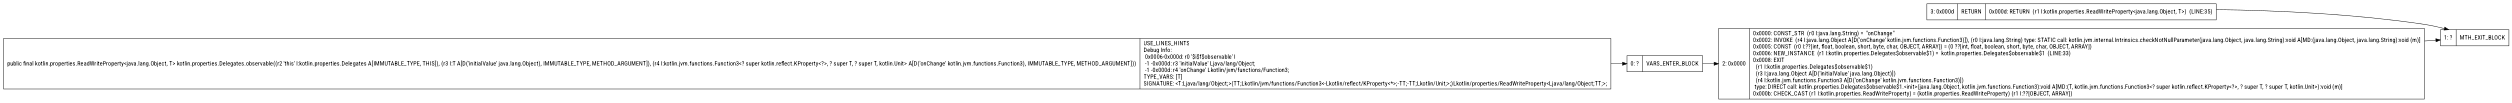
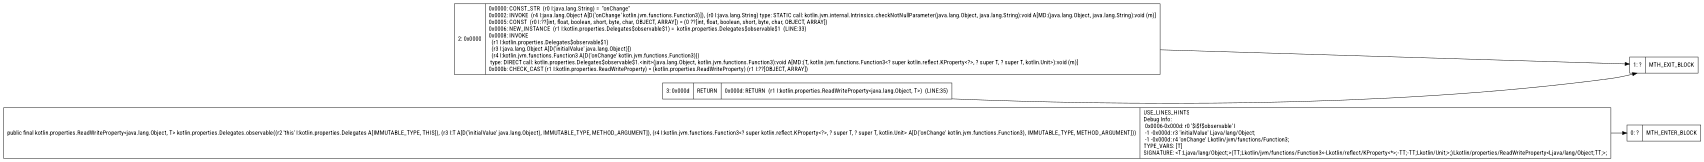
(1770, 60) -> (510, 36)
(1673, 64) -> (1672, 133)
(1708, 64) -> none
